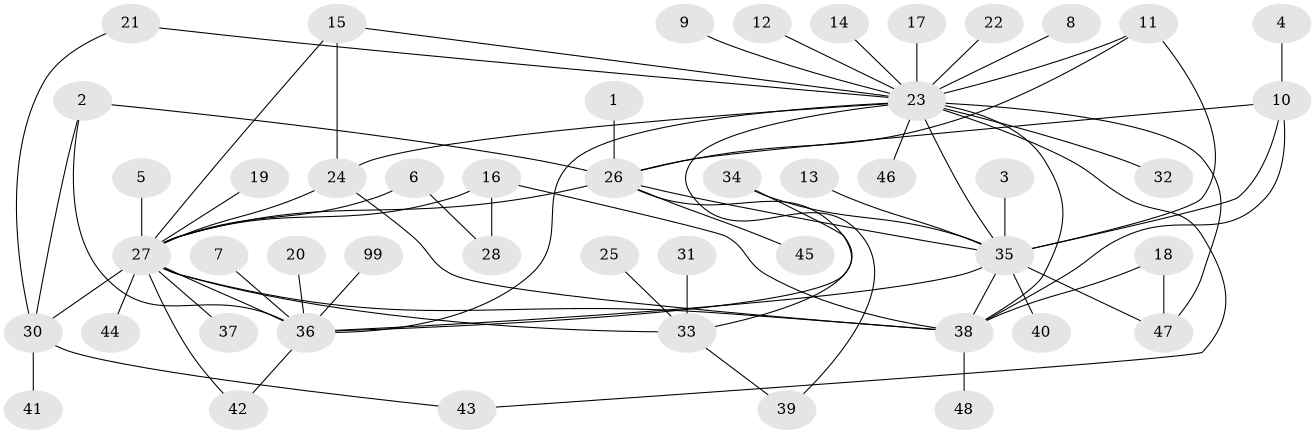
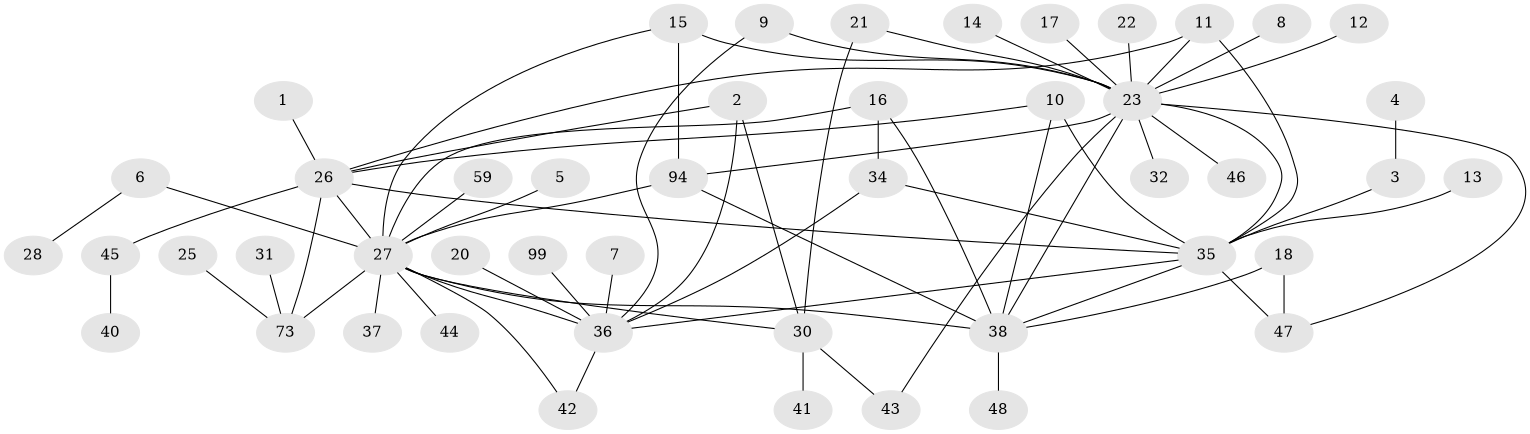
(1282, 62) -> (1396, 140)
(583, 155) -> (639, 165)
(260, 178) -> (483, 178)
(337, 178) -> (679, 178)
(492, 217) -> (878, 140)
(1020, 288) -> (111, 294)
(687, 333) -> (286, 333)
(787, 410) -> none
